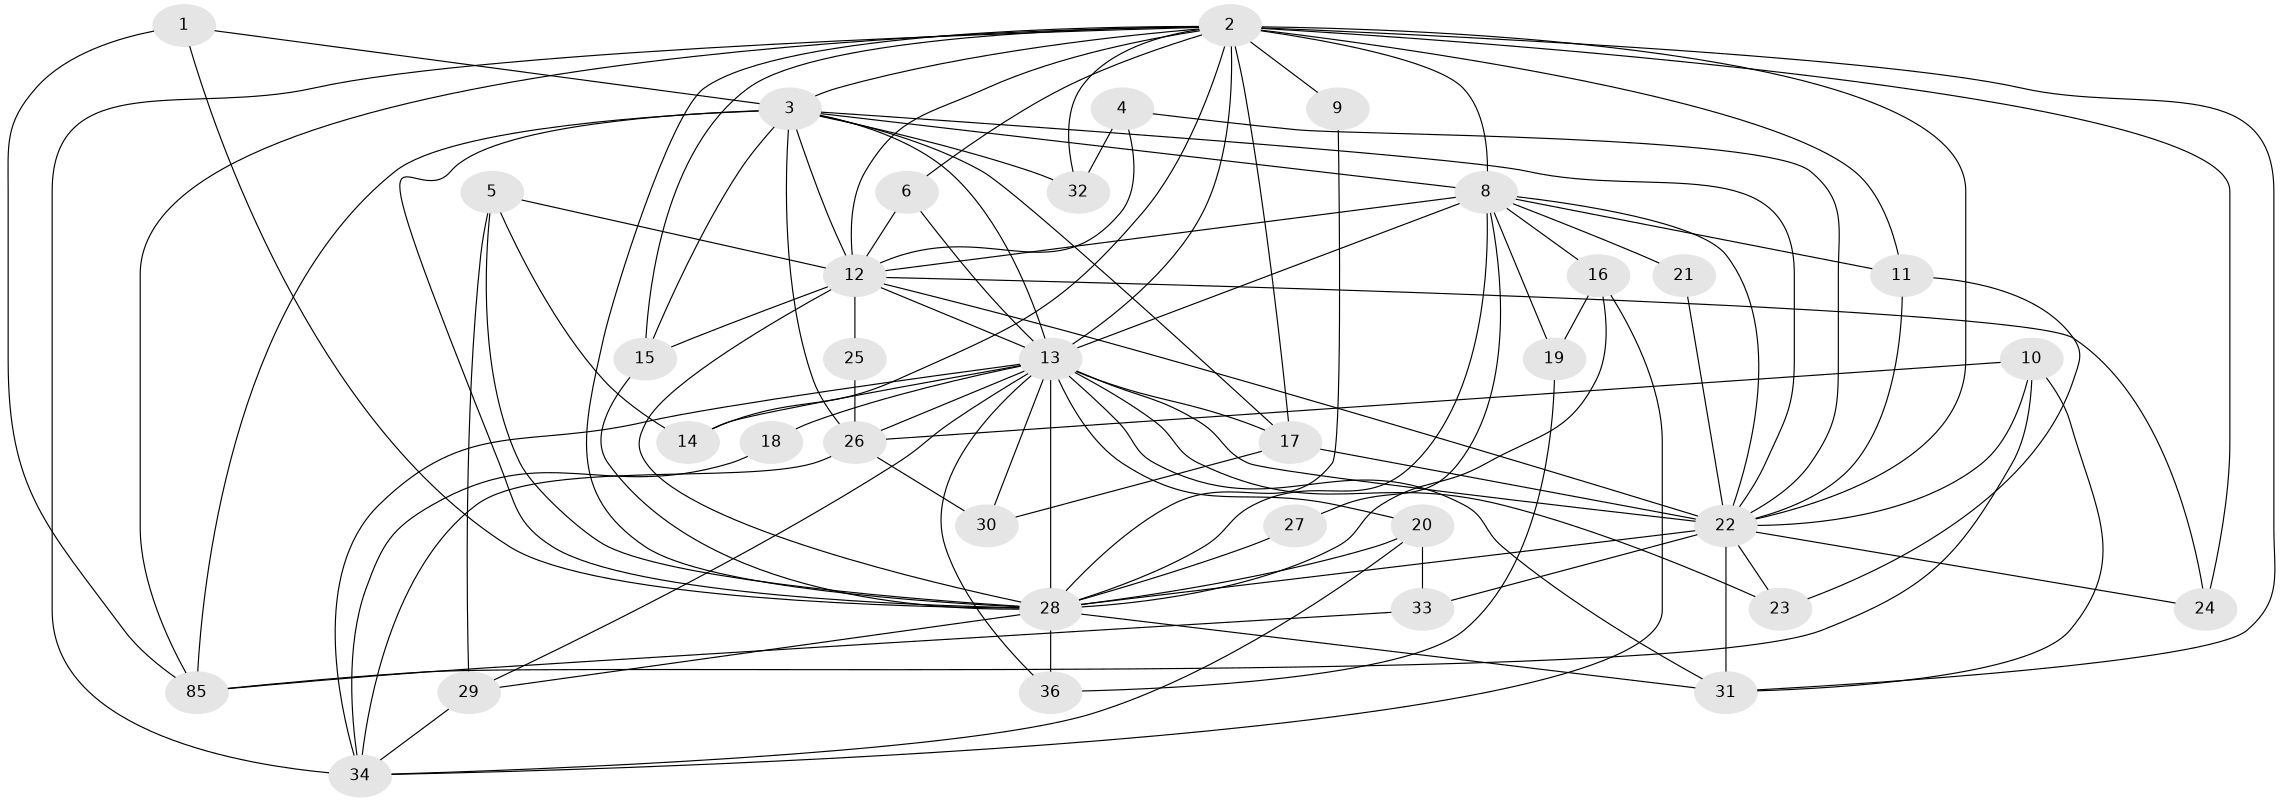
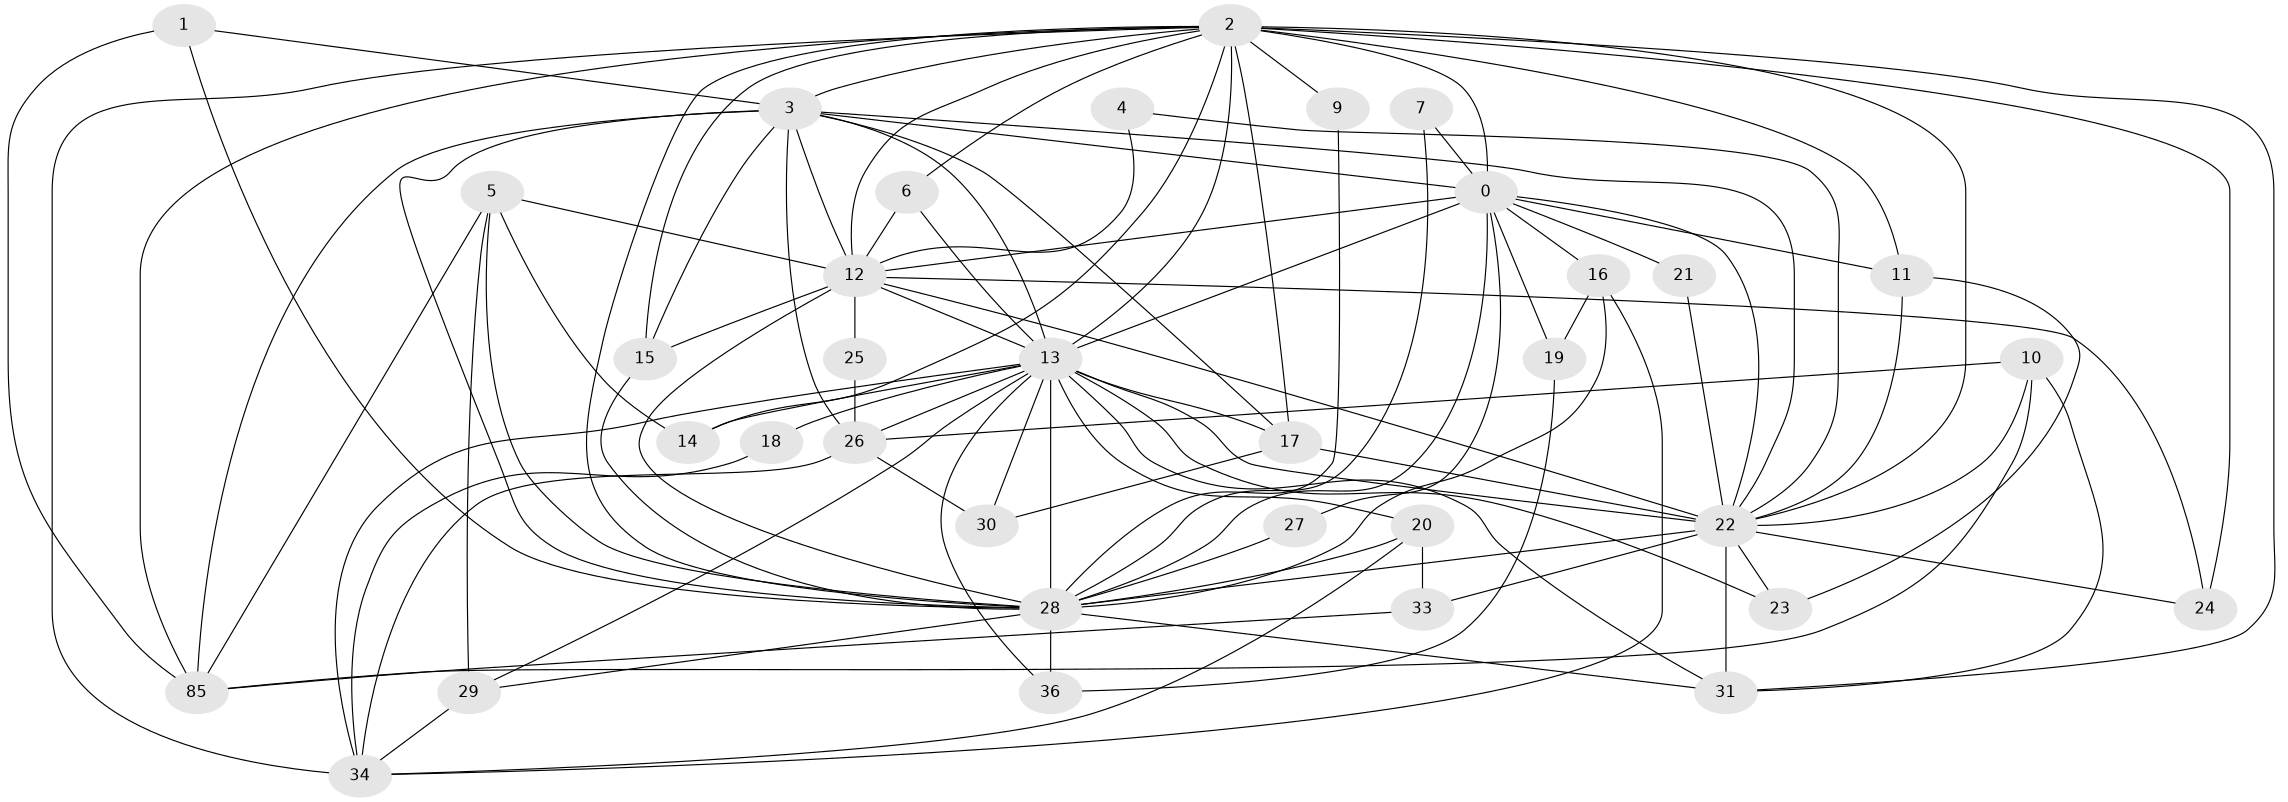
none -> (1421, 109)
(1078, 192) -> none
(1486, 192) -> (1486, 192)
none -> (345, 443)
